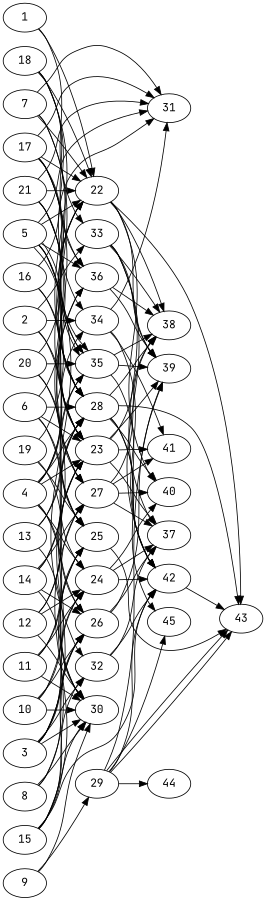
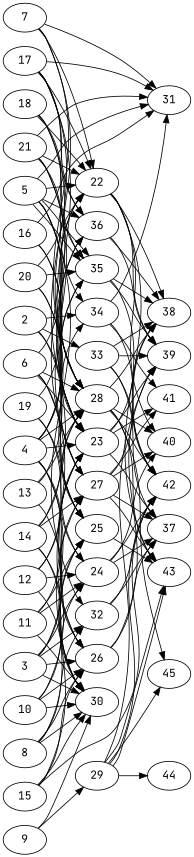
(25, 18) -> none
(202, 597) -> (125, 516)
(61, 757) -> (60, 688)
